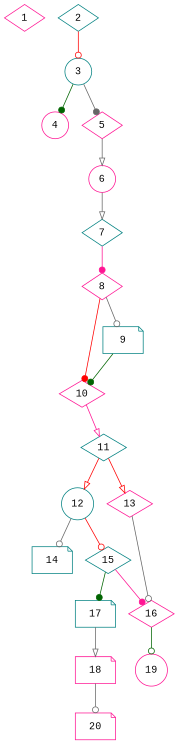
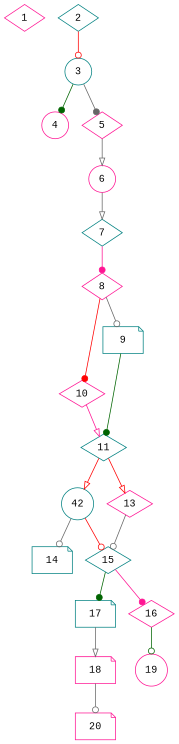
(103, 367) -> (114, 391)
(78, 504) -> (78, 504)
(140, 556) -> (120, 529)
